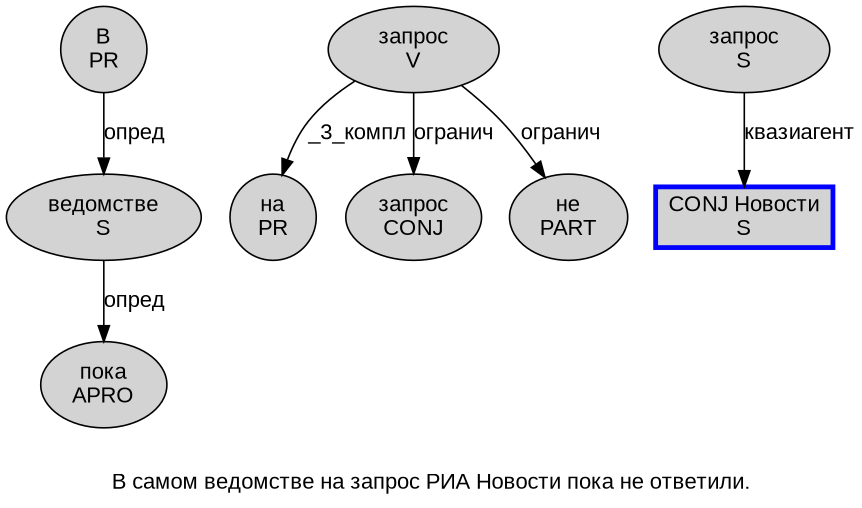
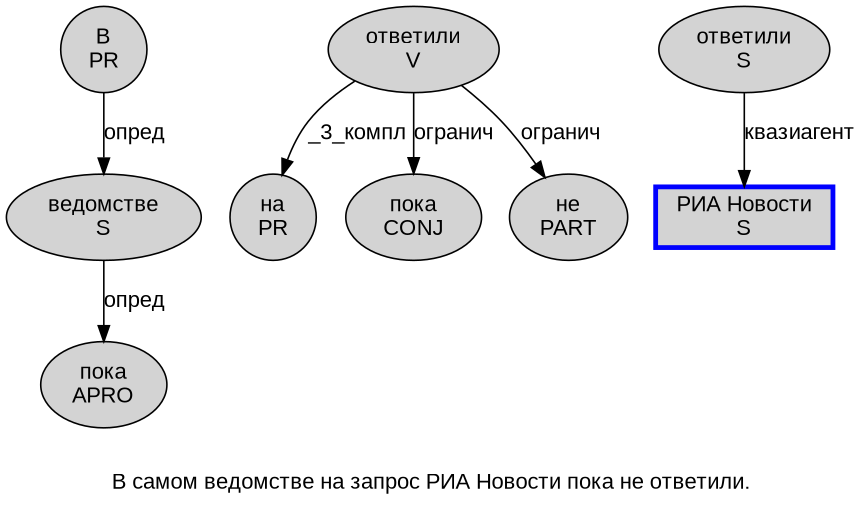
(414, 50) -> (414, 50)
(744, 50) -> (744, 50)
(414, 217) -> (414, 217)
(744, 217) -> (744, 217)
